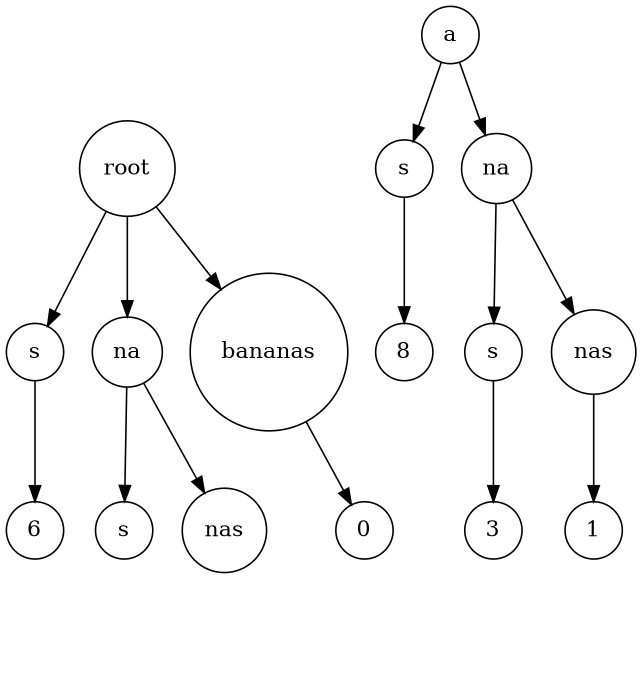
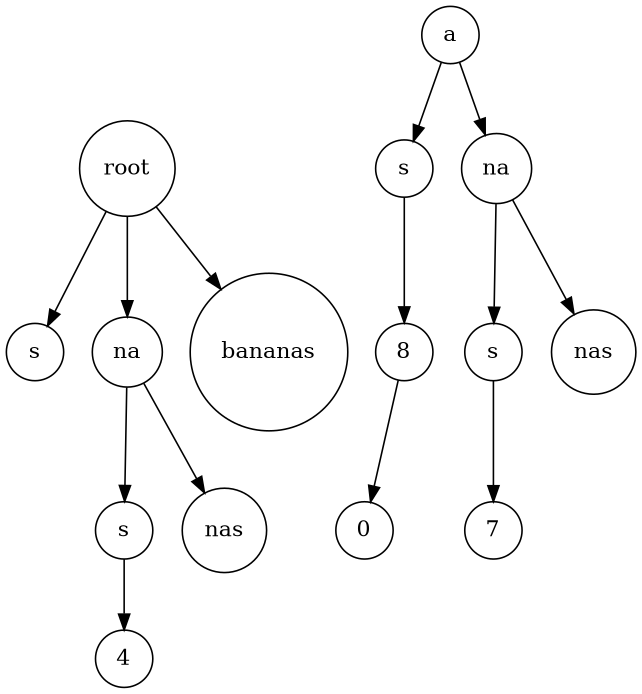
(325, 456) -> (386, 433)
(35, 530) -> none
(493, 530) -> (493, 530)
(594, 530) -> none
none -> (124, 659)
